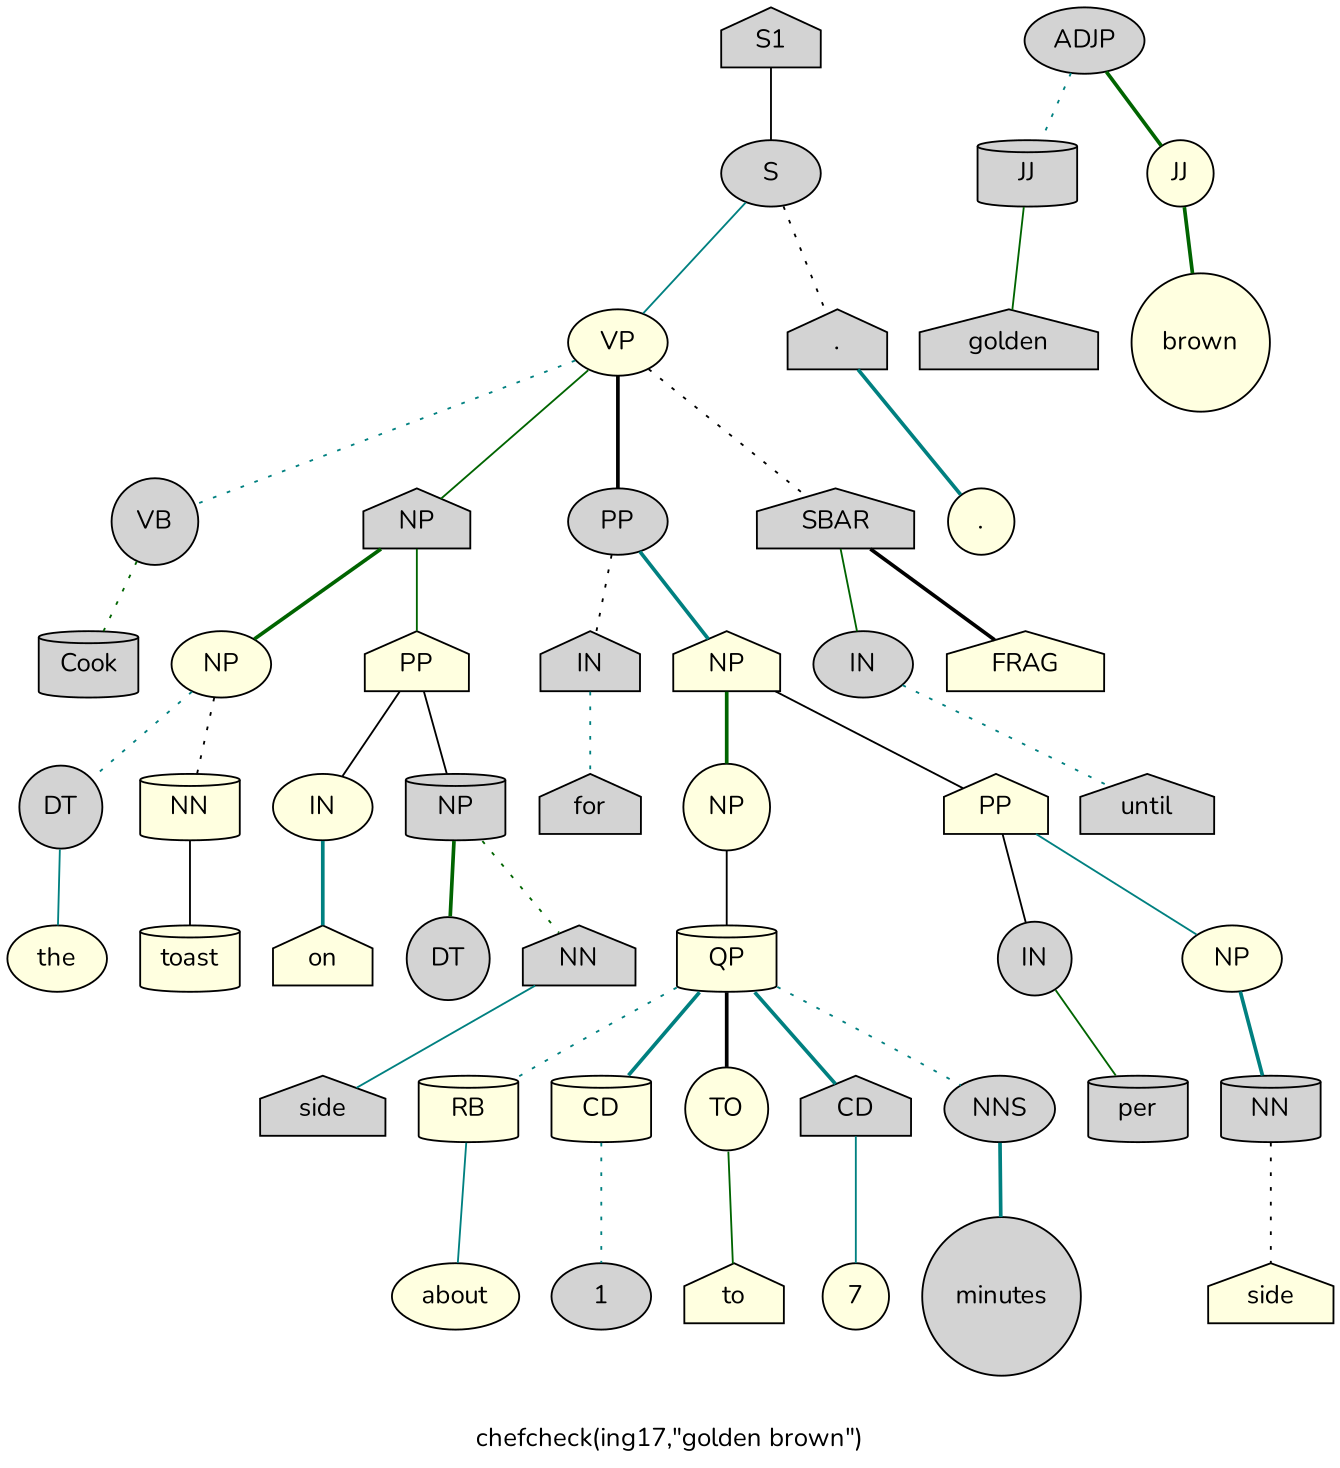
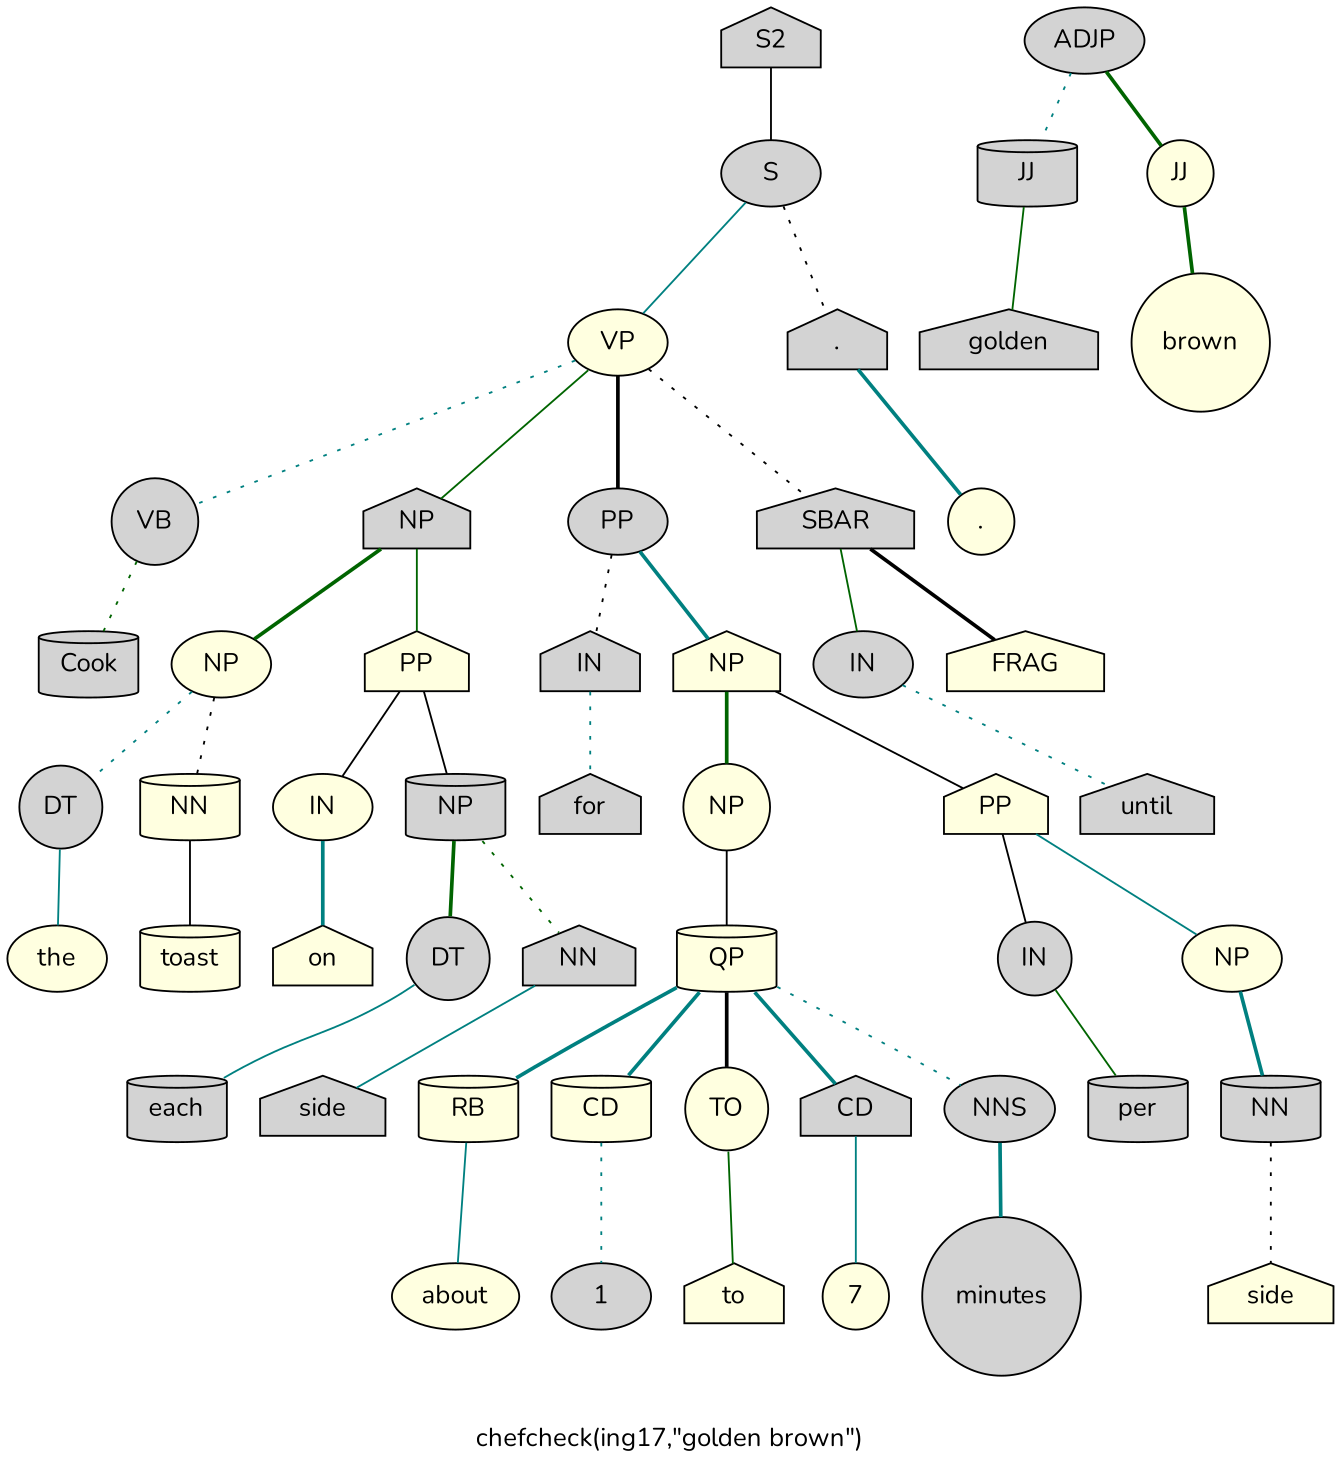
(771, 41) -> (771, 41)
(596, 1032) -> (596, 1032)
none -> (177, 1109)
